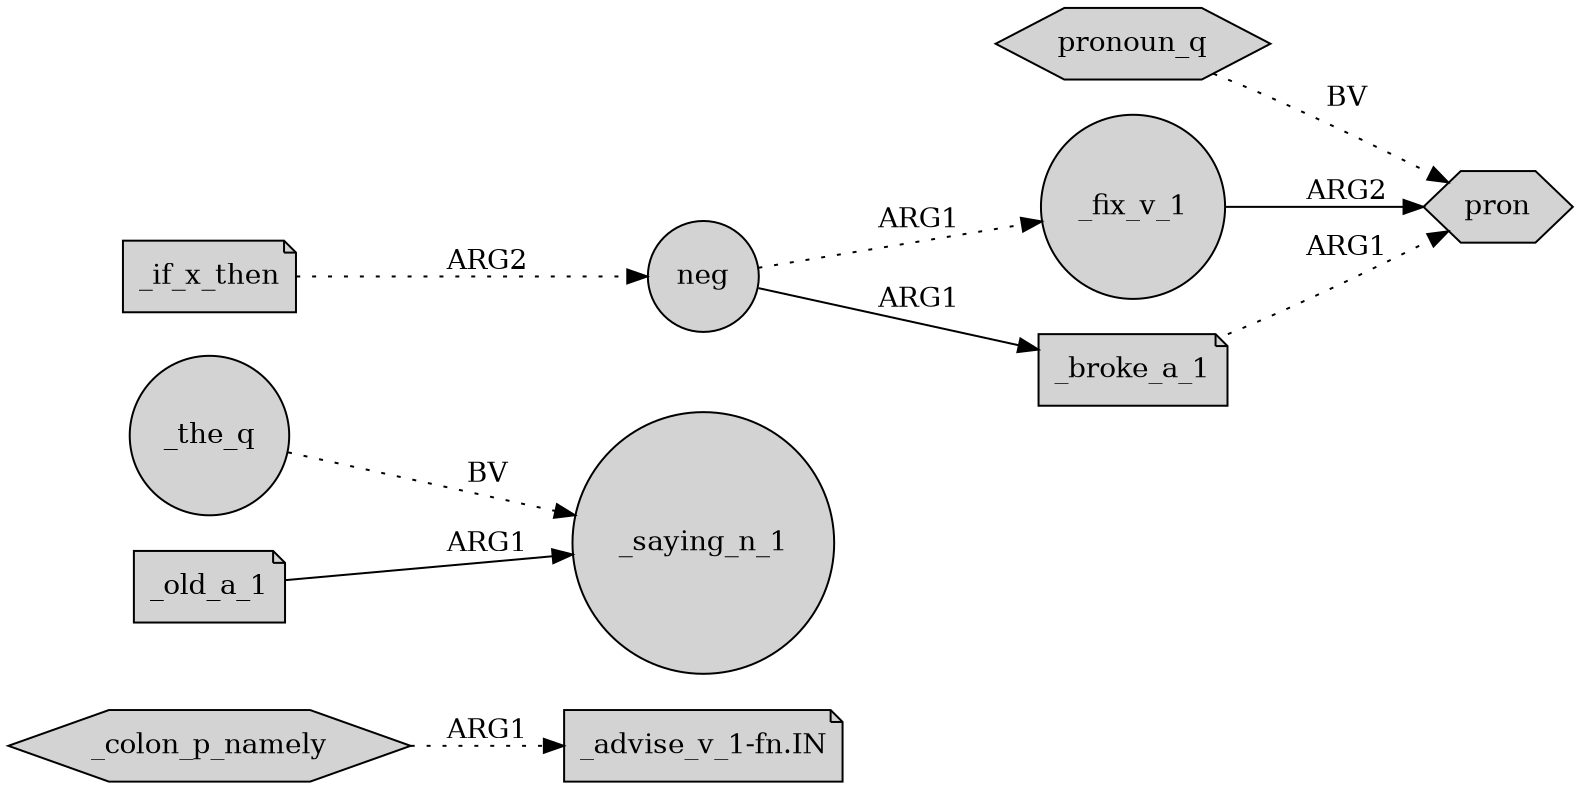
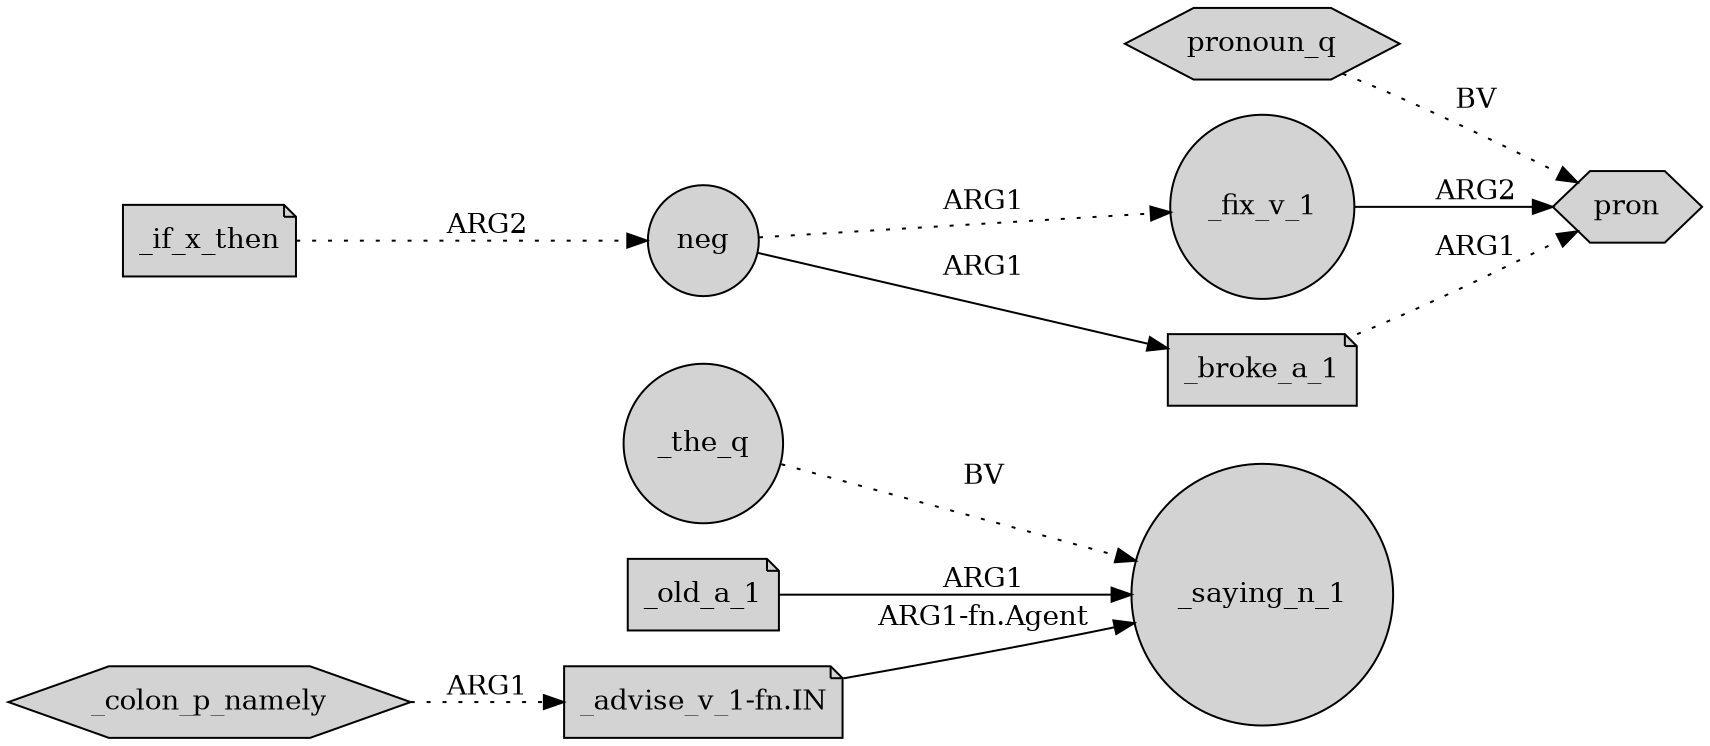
none -> (979, 654)
